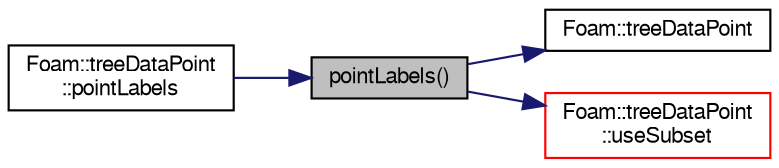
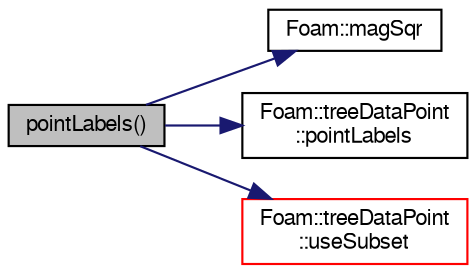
(658, 30) -> (355, 30)
(261, 78) -> (193, 126)
